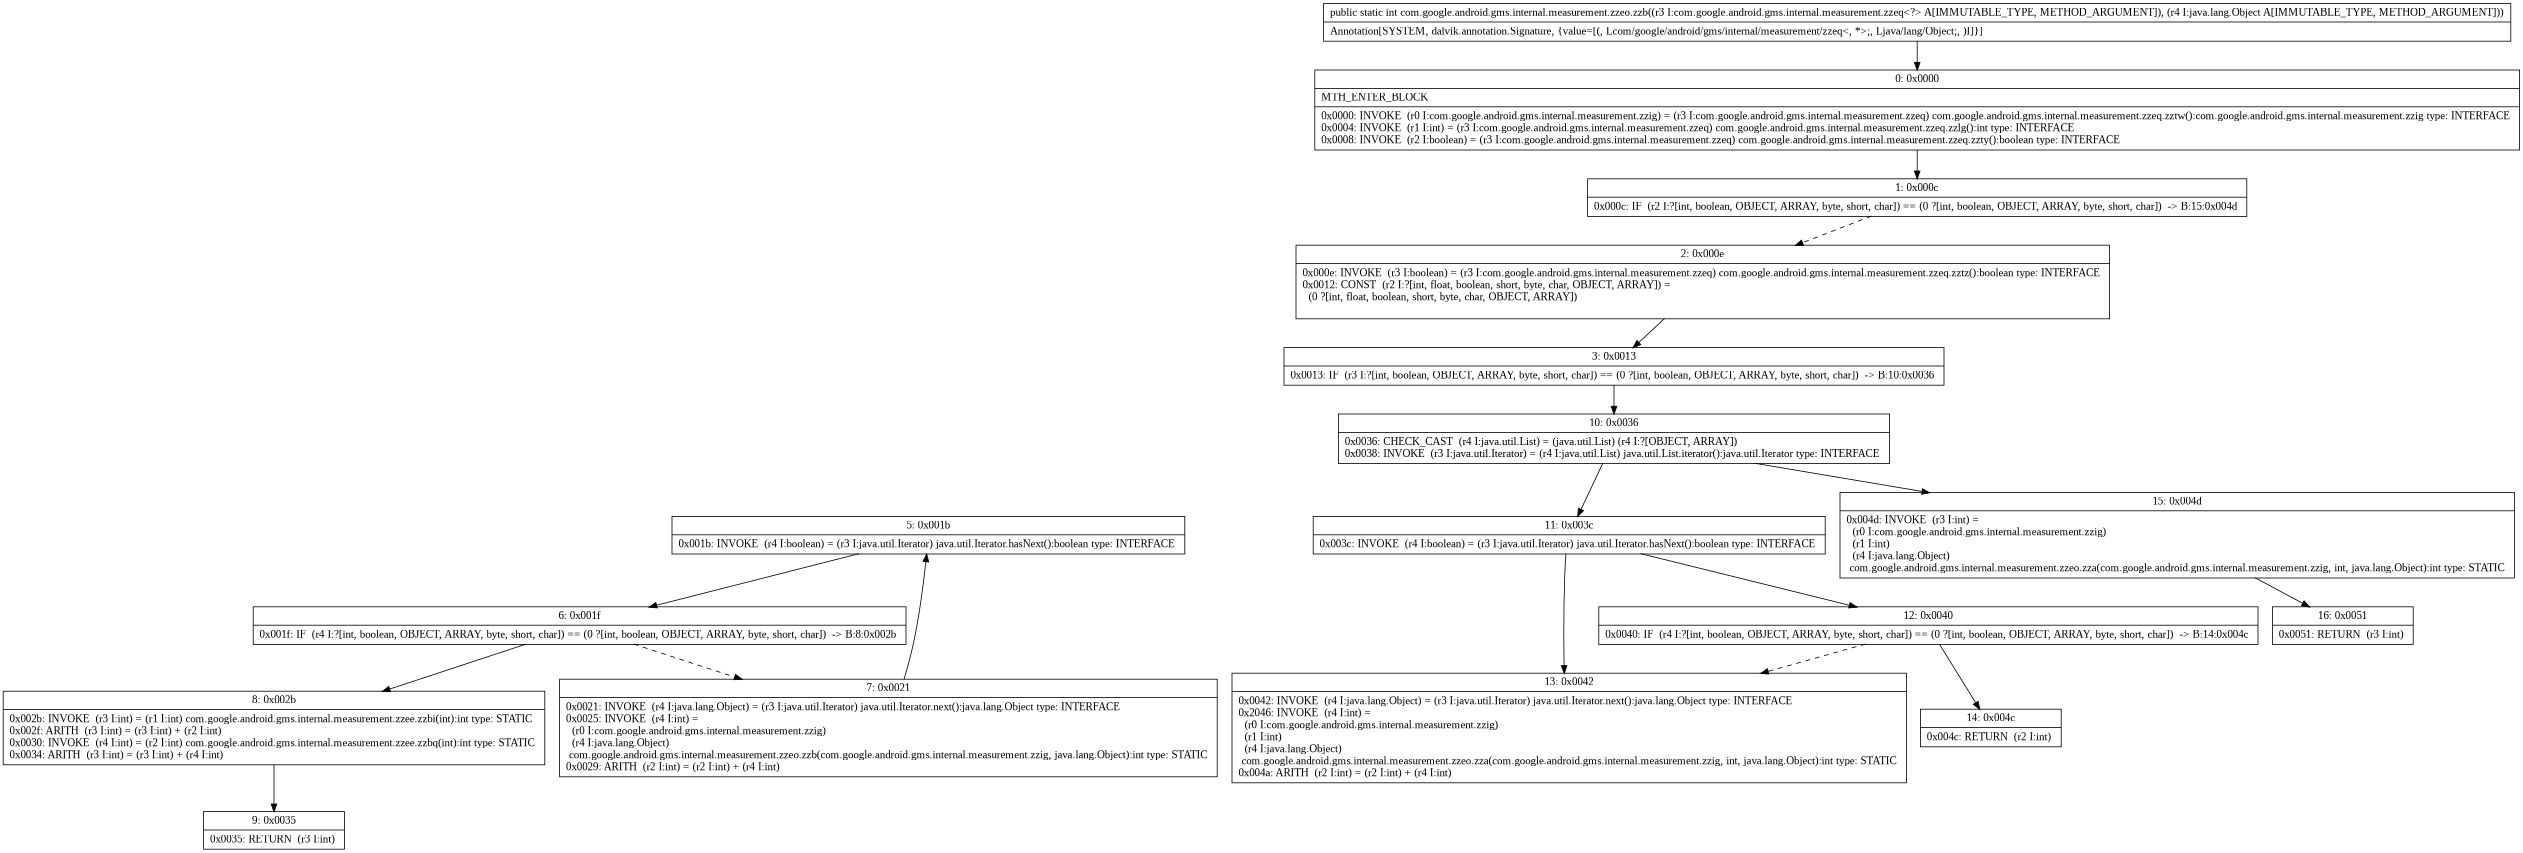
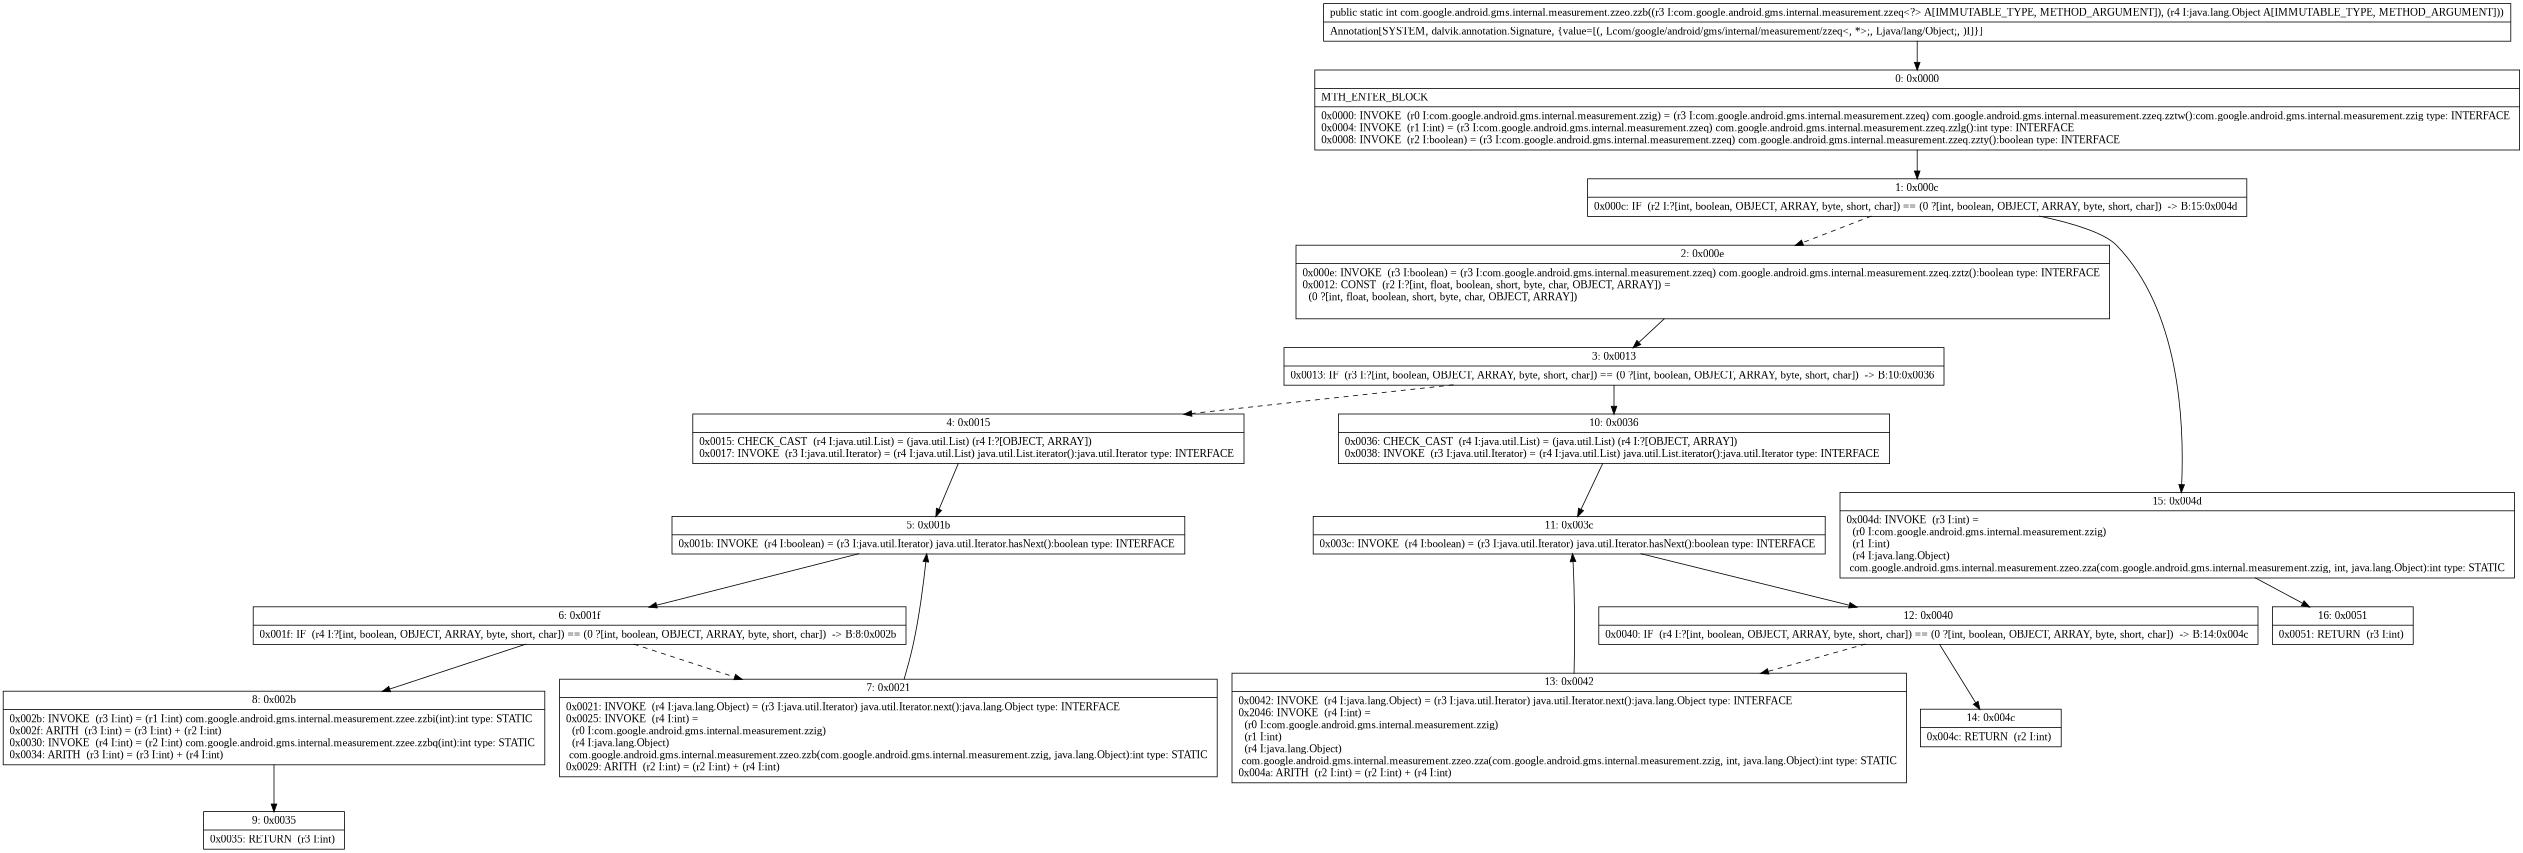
none -> (968, 439)
(1838, 477) -> (2160, 318)
(1564, 609) -> (1575, 618)
